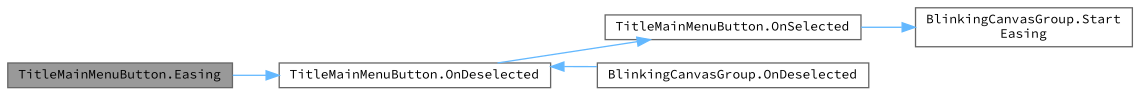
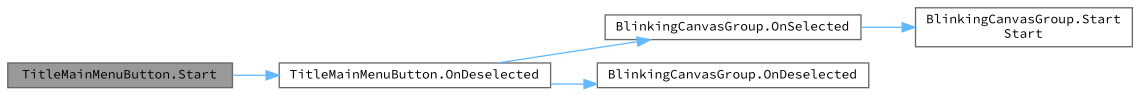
(733, 27) -> (733, 27)
(1024, 27) -> (1024, 27)
(581, 67) -> (567, 84)
(120, 75) -> (120, 75)
